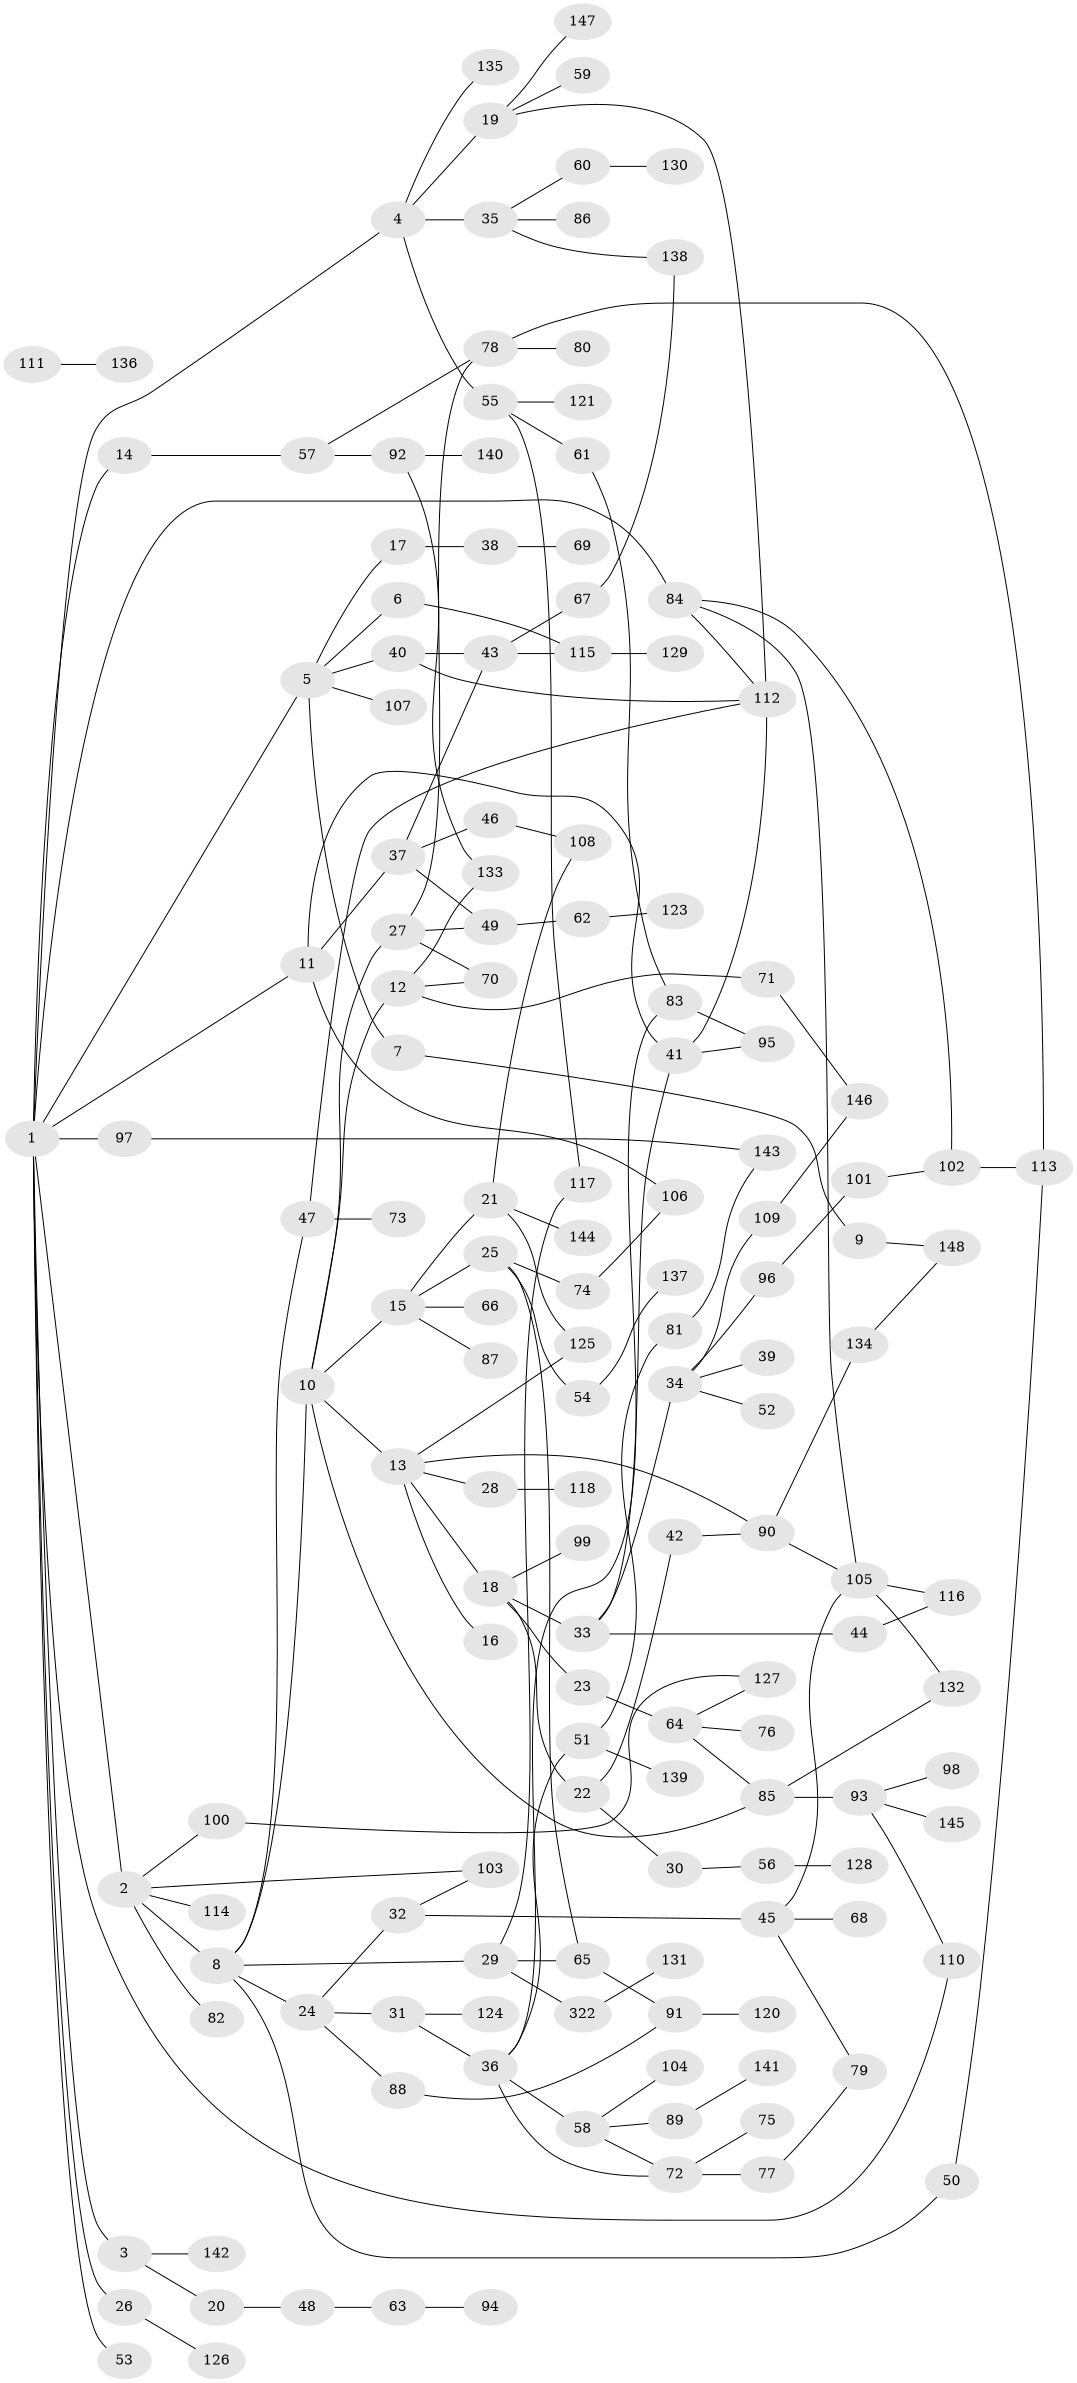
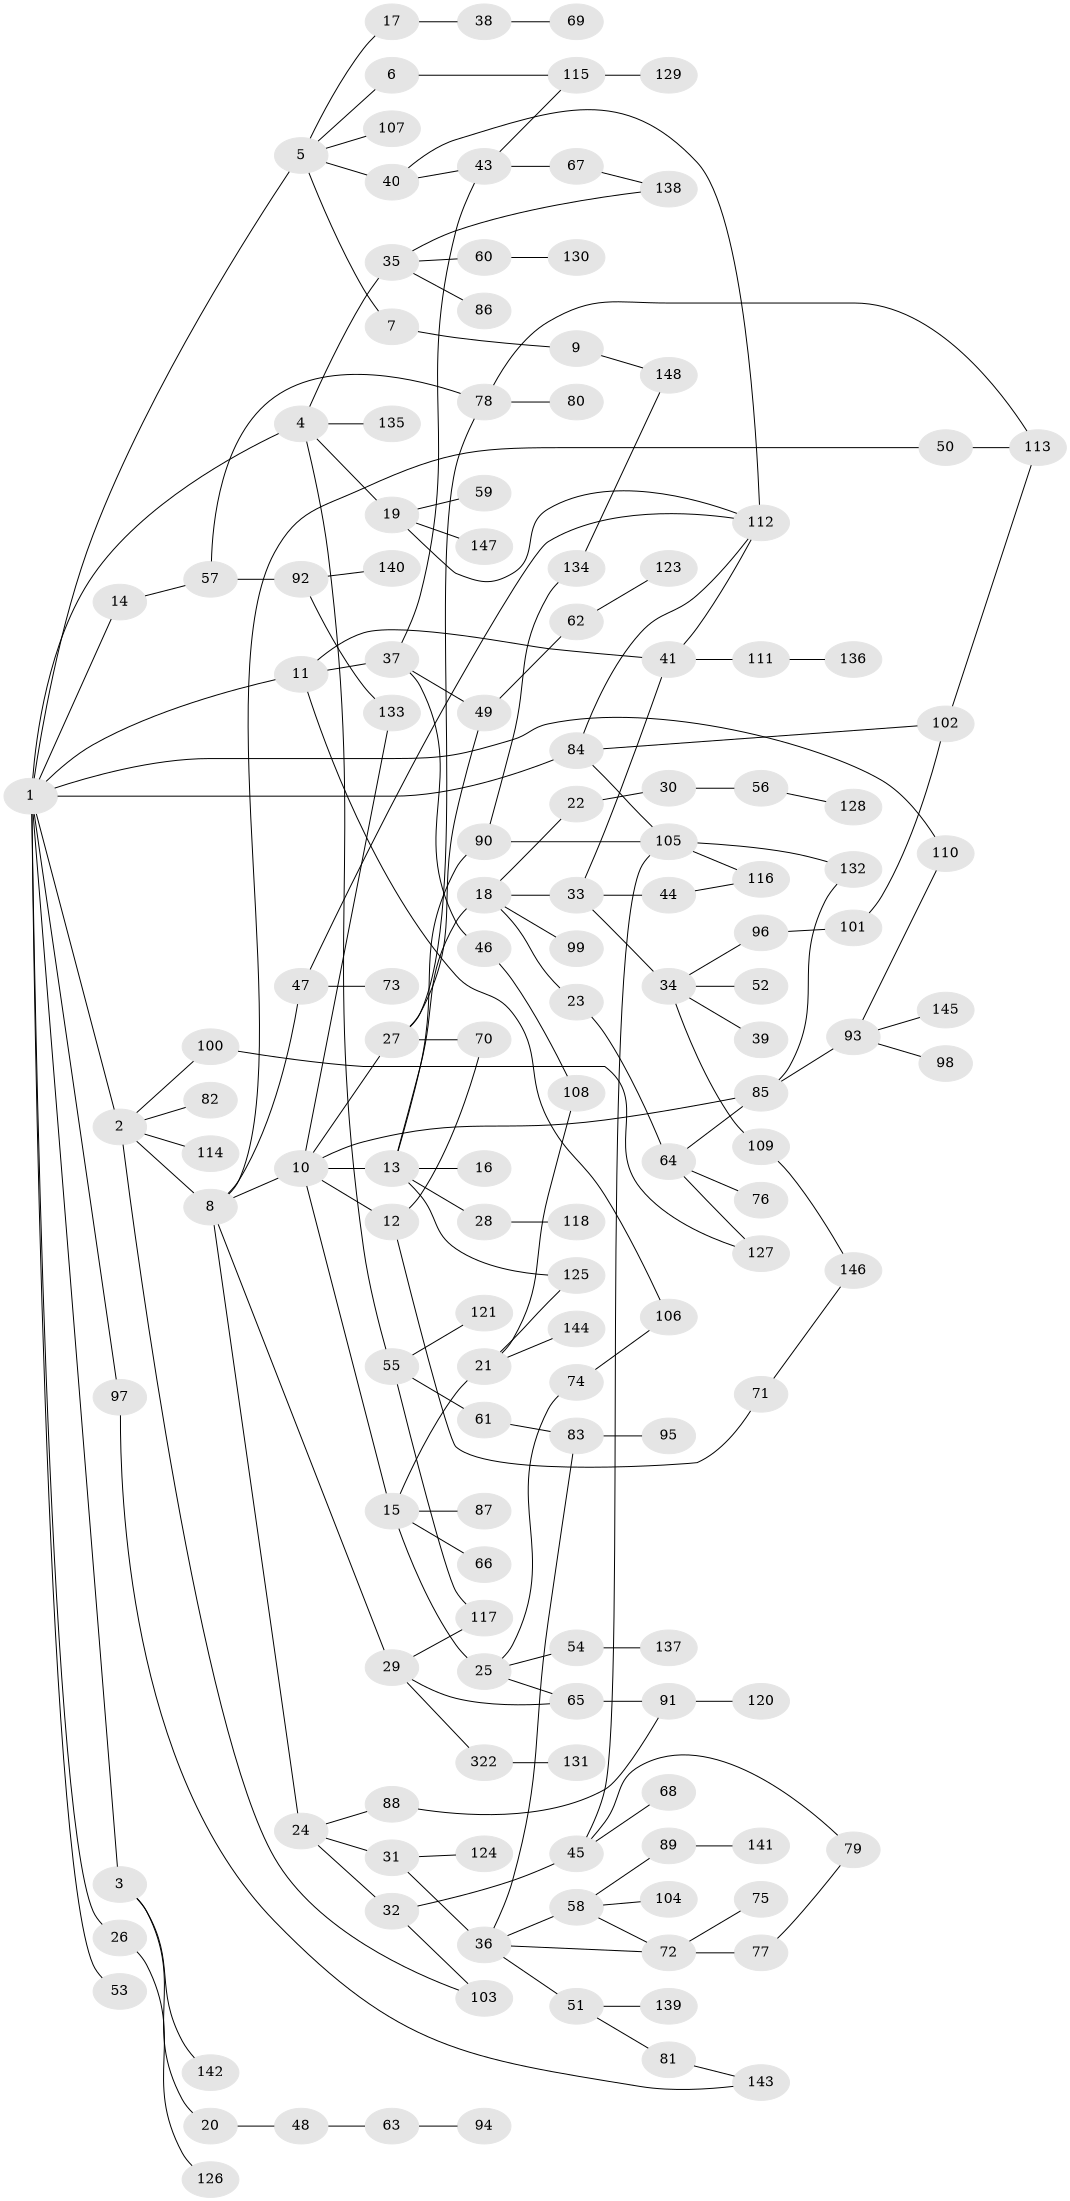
(440, 938) -> (351, 920)
(721, 1050) -> (714, 660)
(675, 1537) -> none
